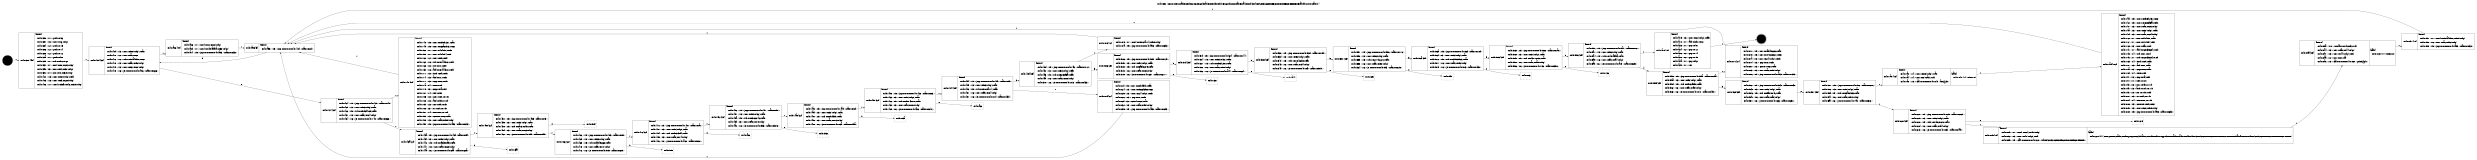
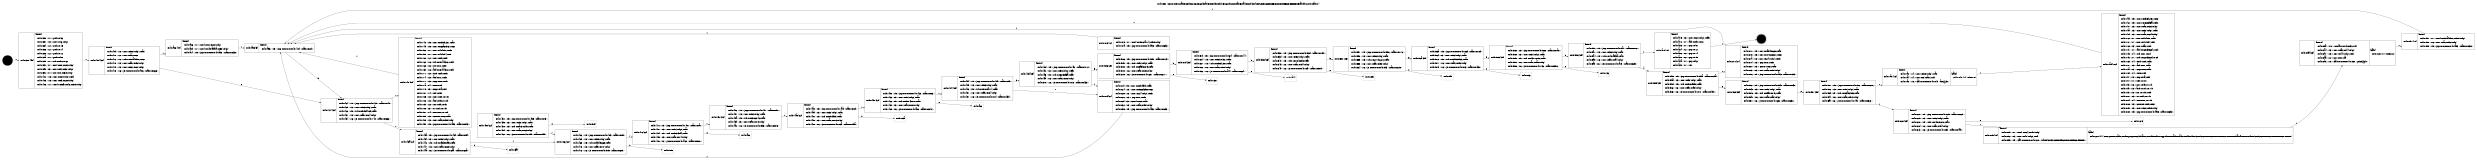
(1092, 55) -> (1094, 85)
(214, 62) -> (313, 75)
(473, 134) -> (512, 142)
(823, 134) -> none
